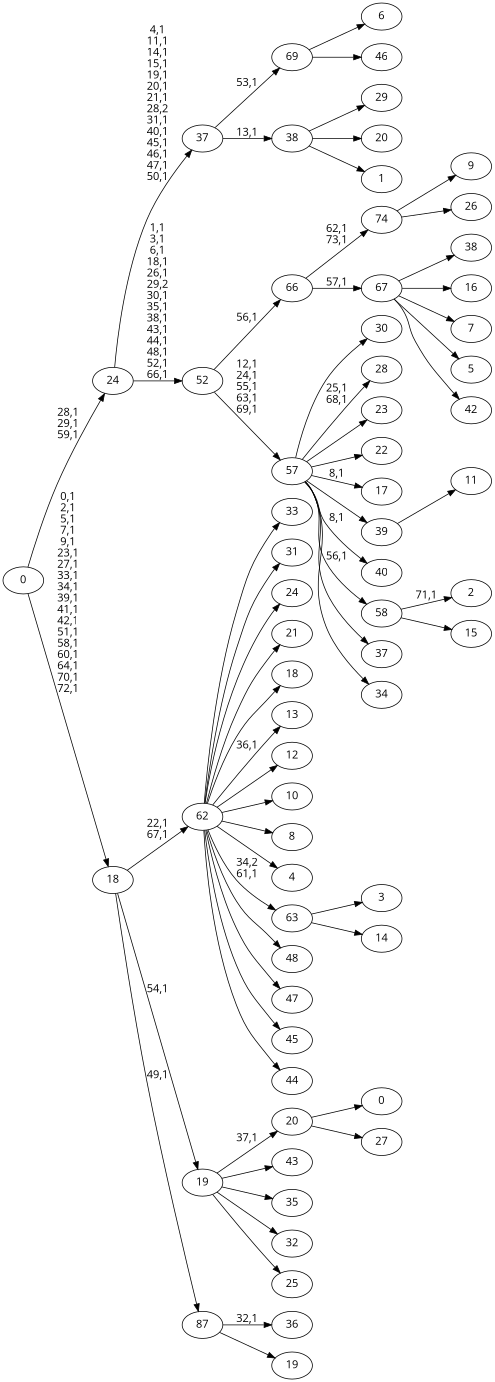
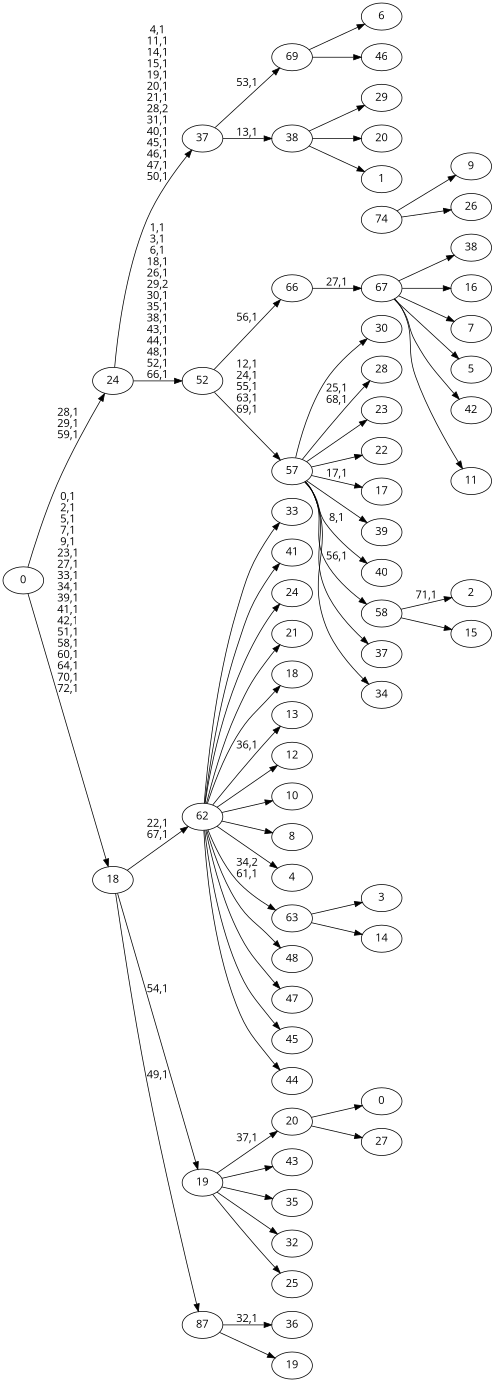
(334, 256) -> none
(337, 283) -> (337, 283)
(337, 474) -> (337, 474)
(423, 509) -> (418, 383)
(292, 553) -> (292, 553)
